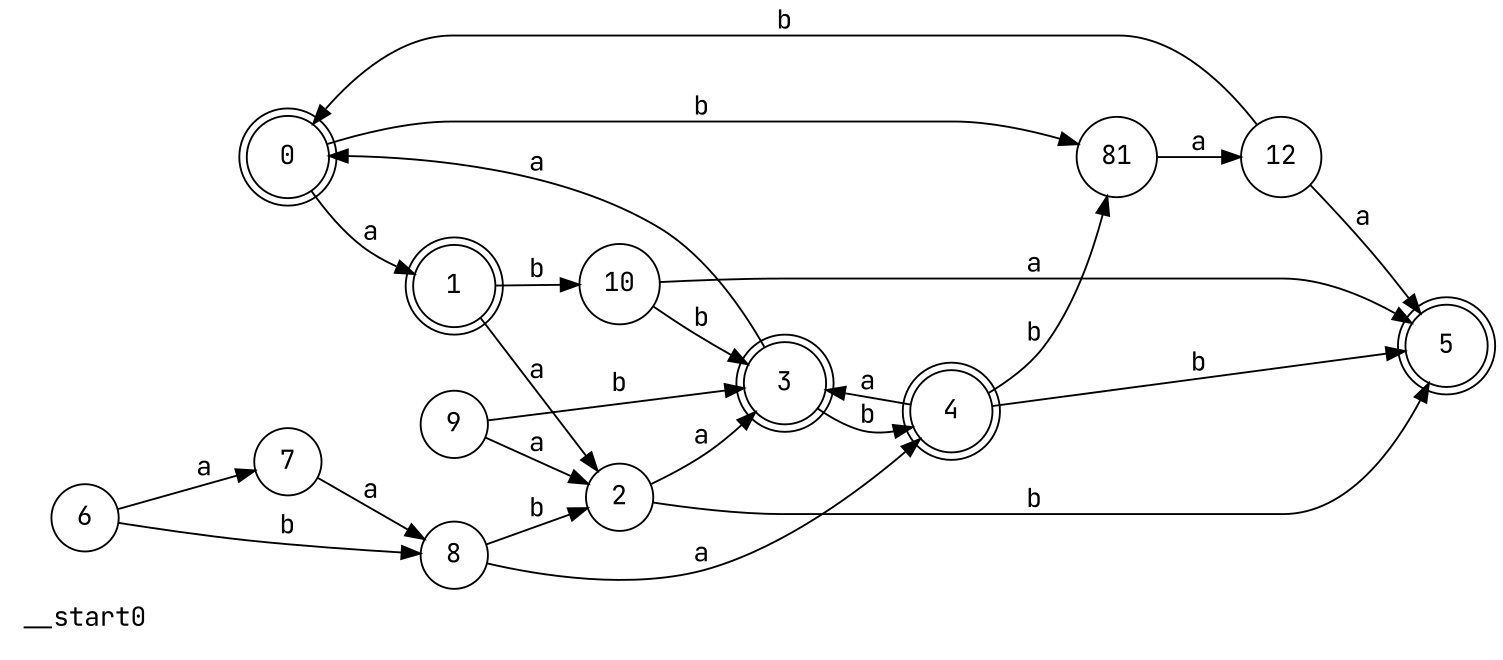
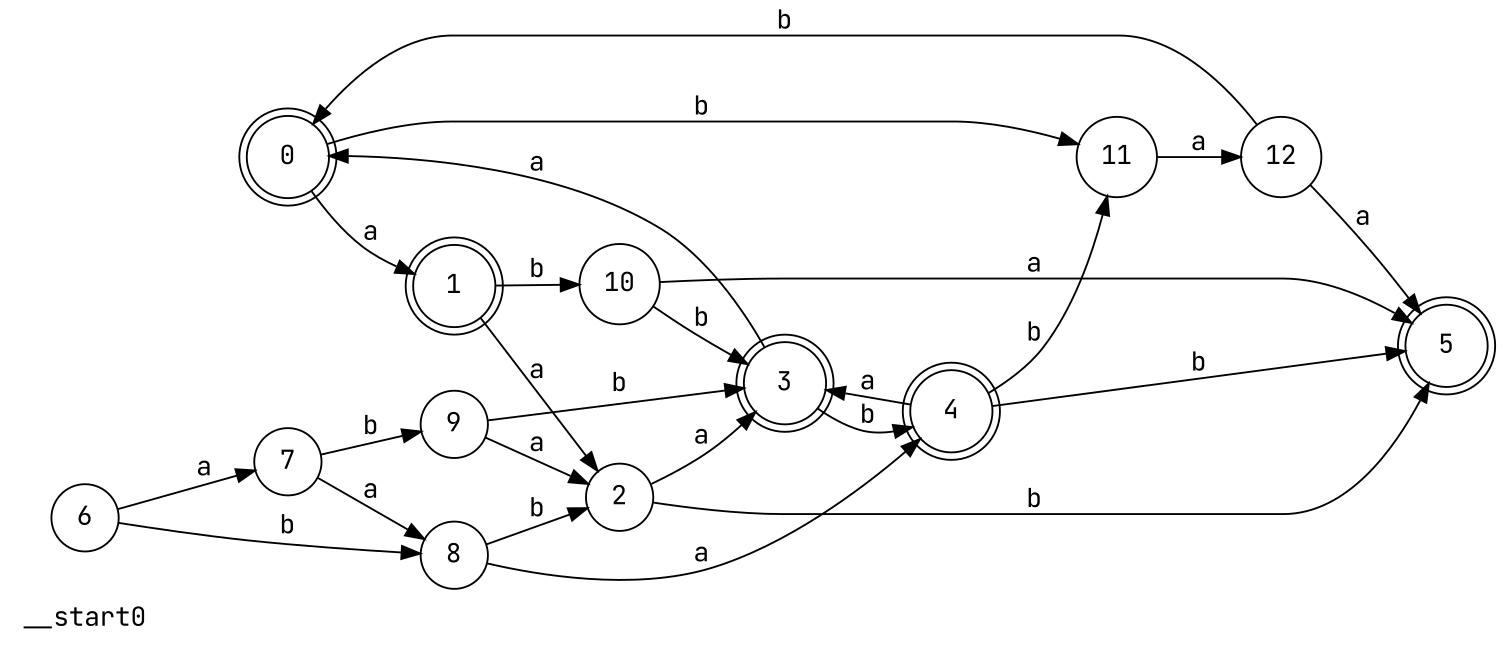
(1117, 157) -> (1117, 157)
none -> (362, 445)
